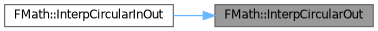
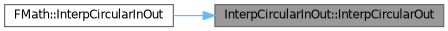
(294, 16) -> (329, 16)
